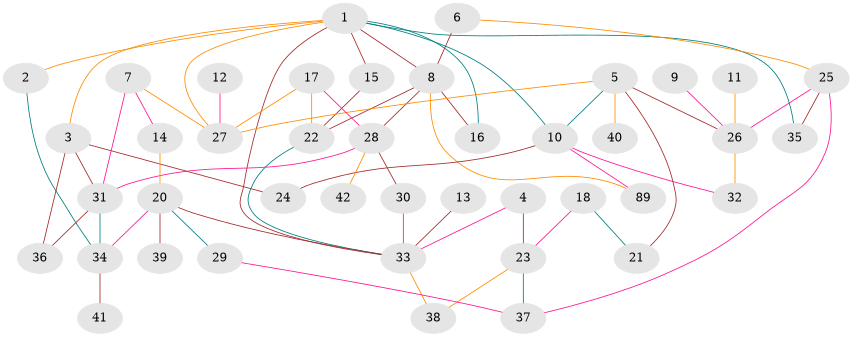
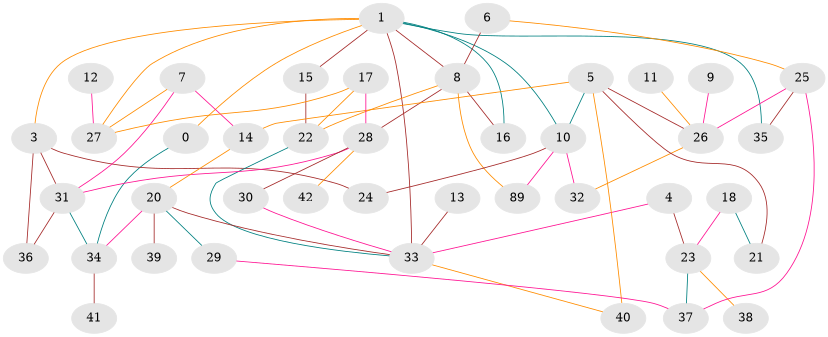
(26, 78) -> (186, 138)
(386, 101) -> (394, 101)
(416, 102) -> (408, 105)
(418, 288) -> (539, 294)
